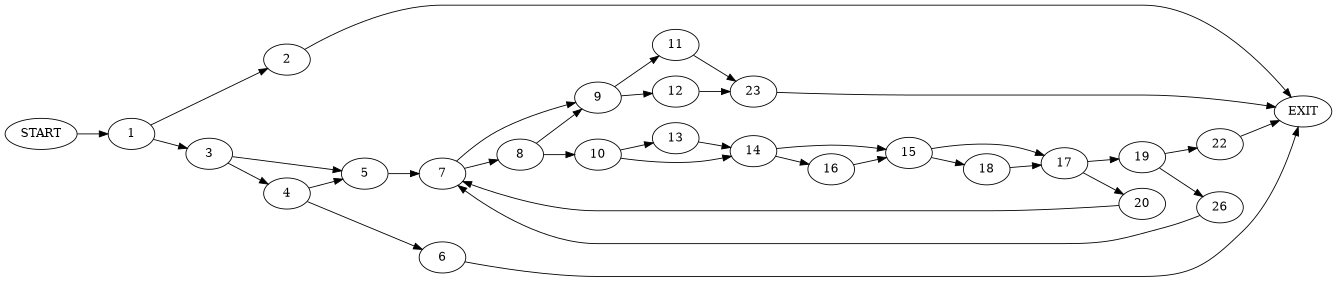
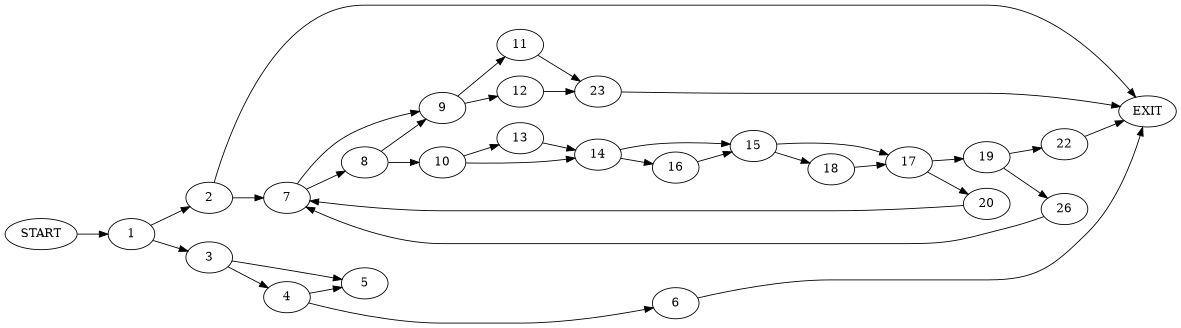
(399, 174) -> (244, 198)
